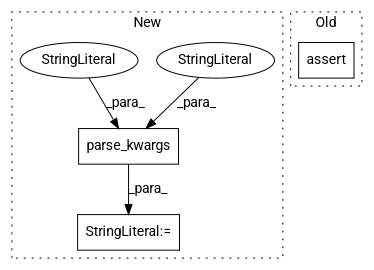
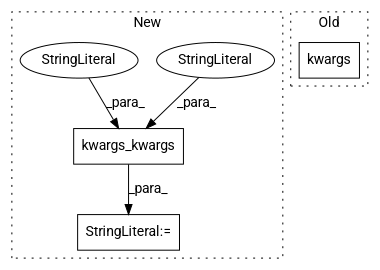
(326, 60) -> (329, 60)
(129, 146) -> (129, 146)
